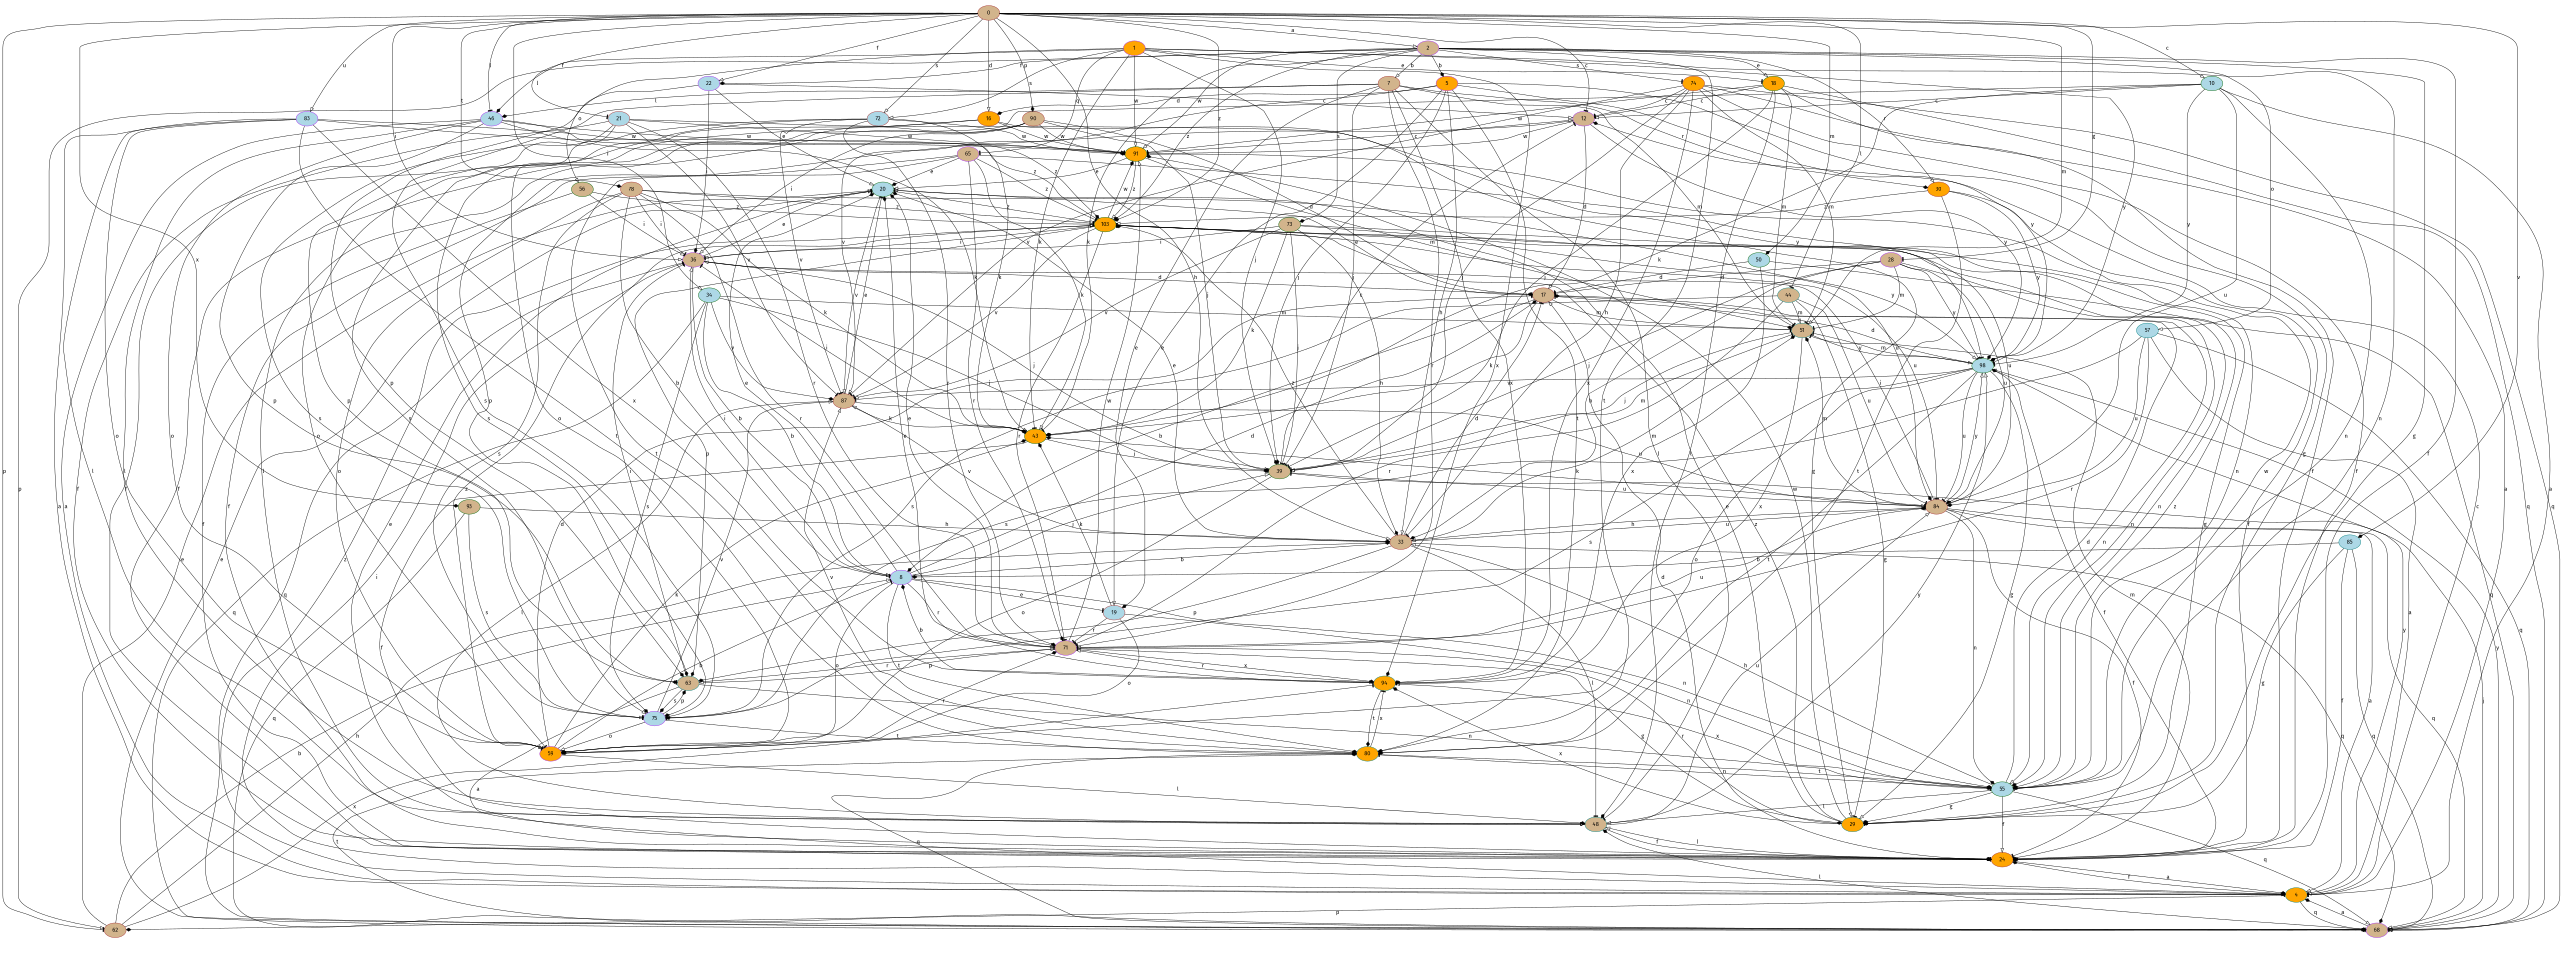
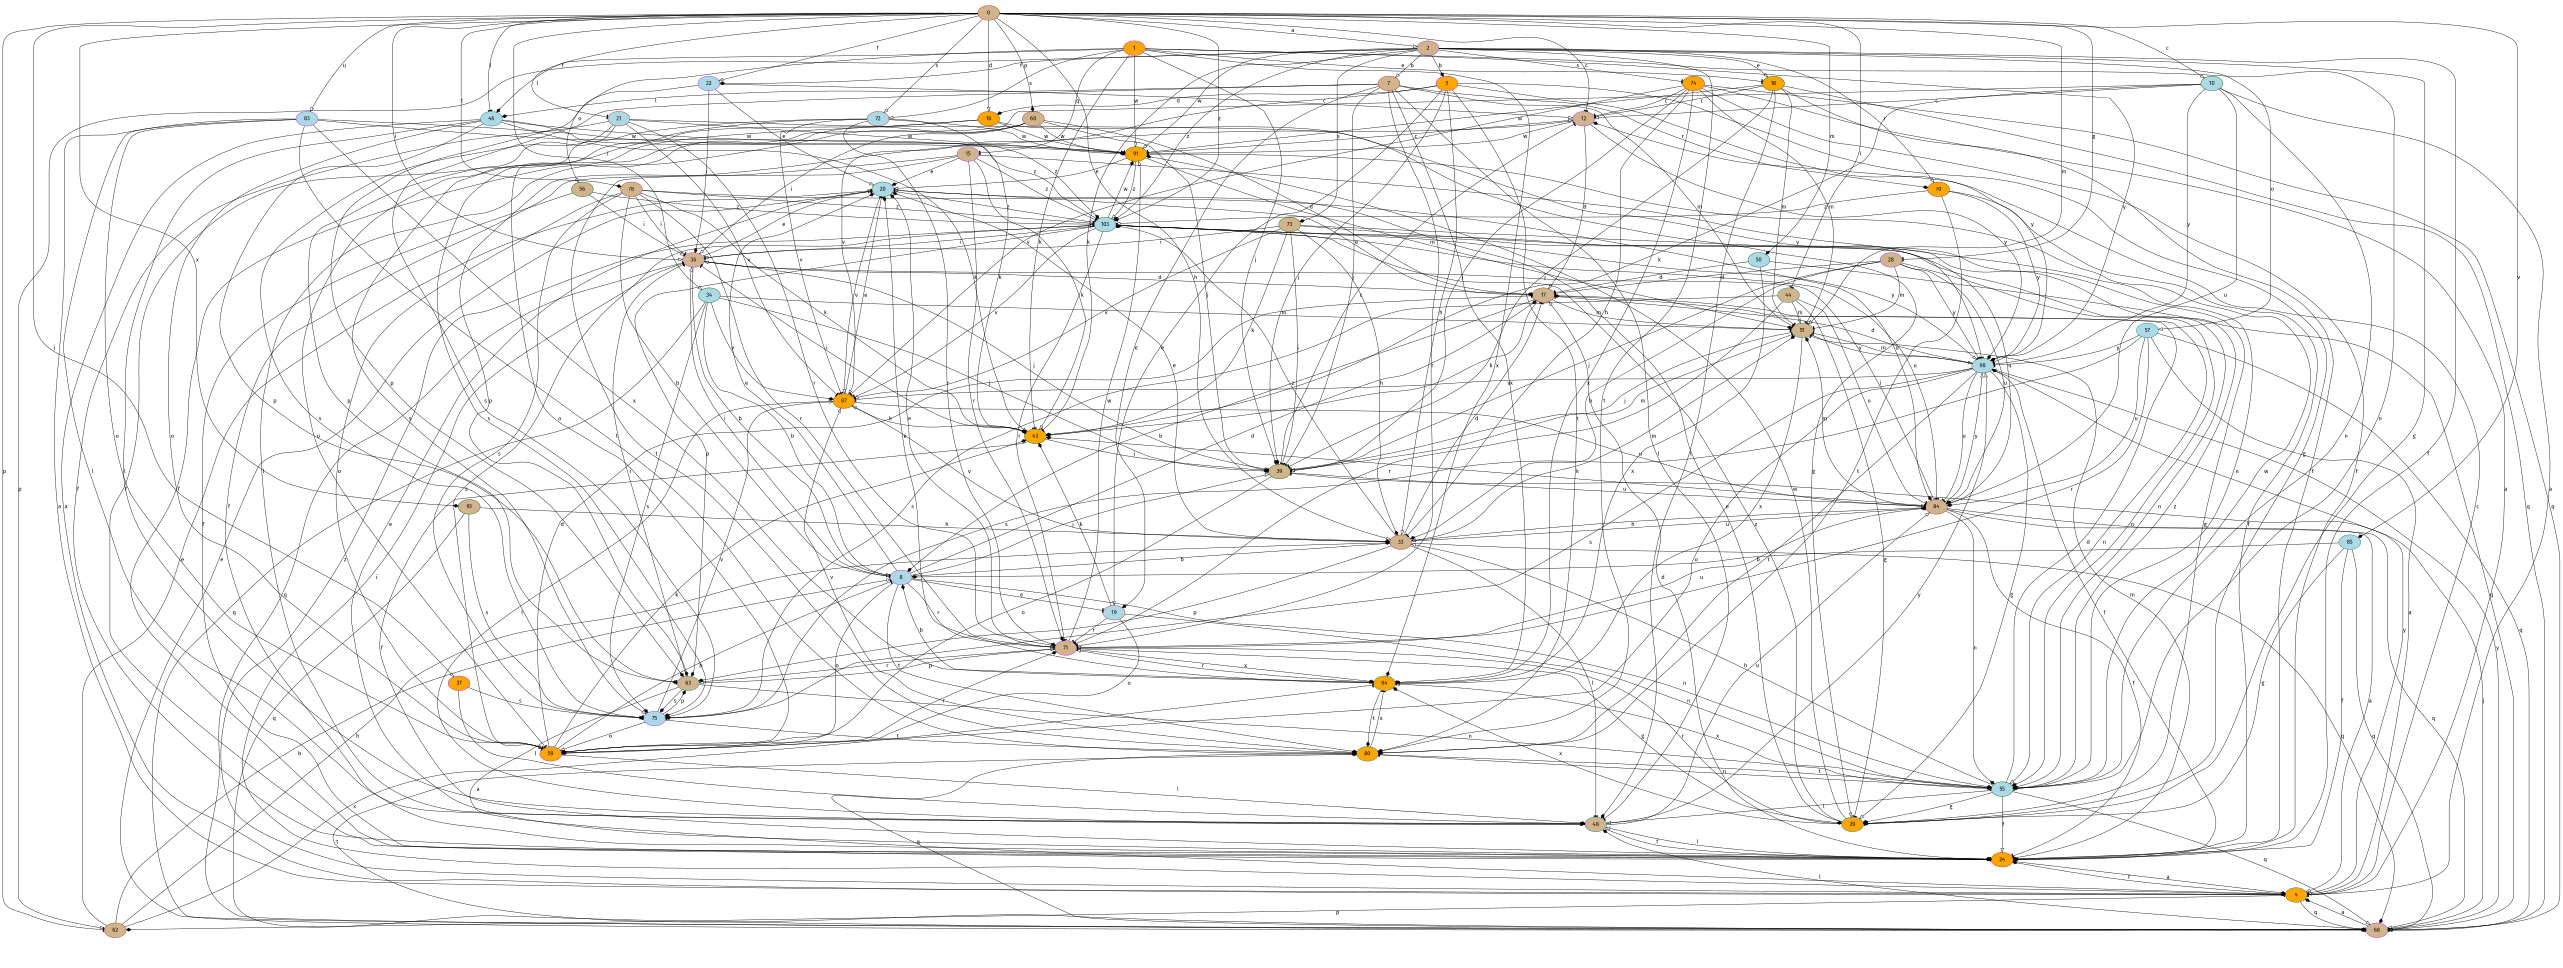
(492, 119) -> (492, 119)
(1033, 119) -> (1033, 119)
(968, 154) -> (968, 154)
(1939, 189) -> (1939, 189)
(1105, 225) -> (1105, 225)
none -> (2069, 357)
(844, 401) -> (844, 401)
none -> (459, 683)
